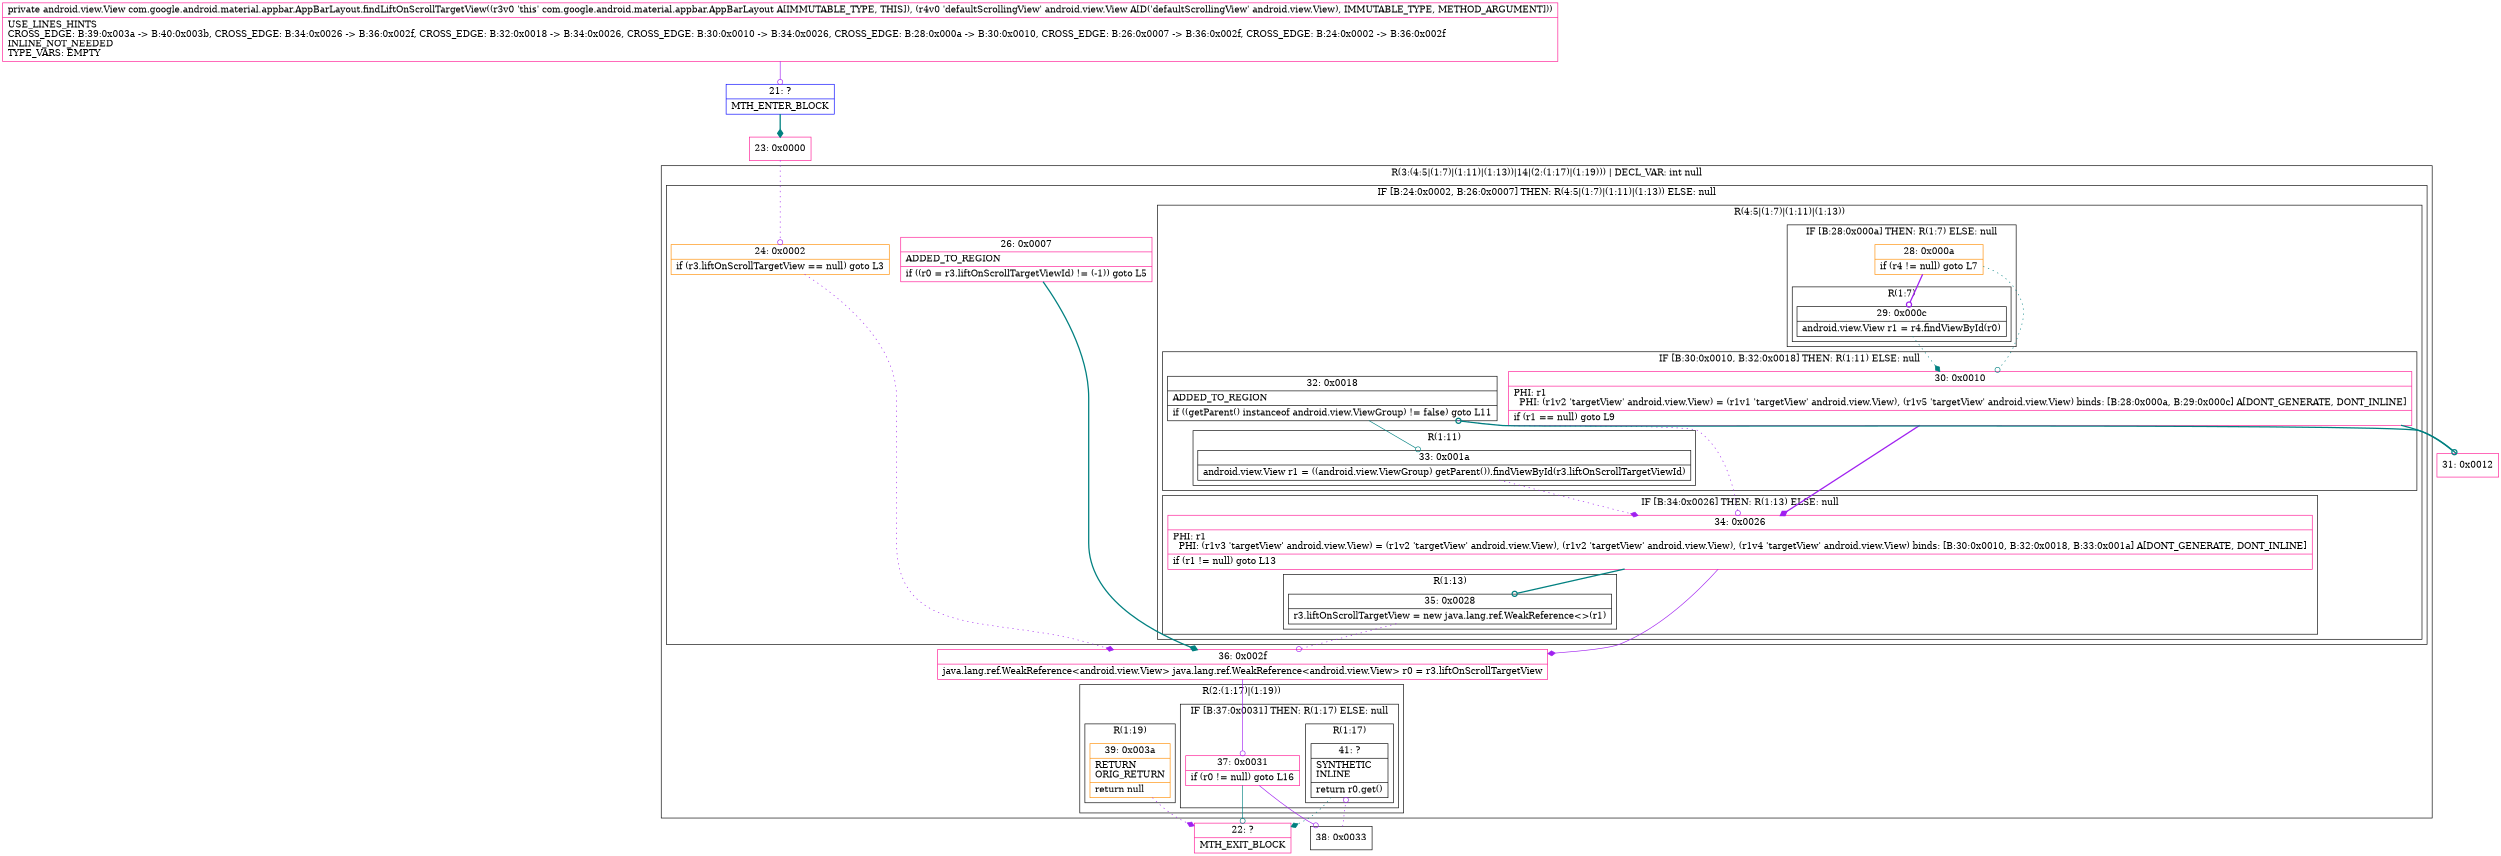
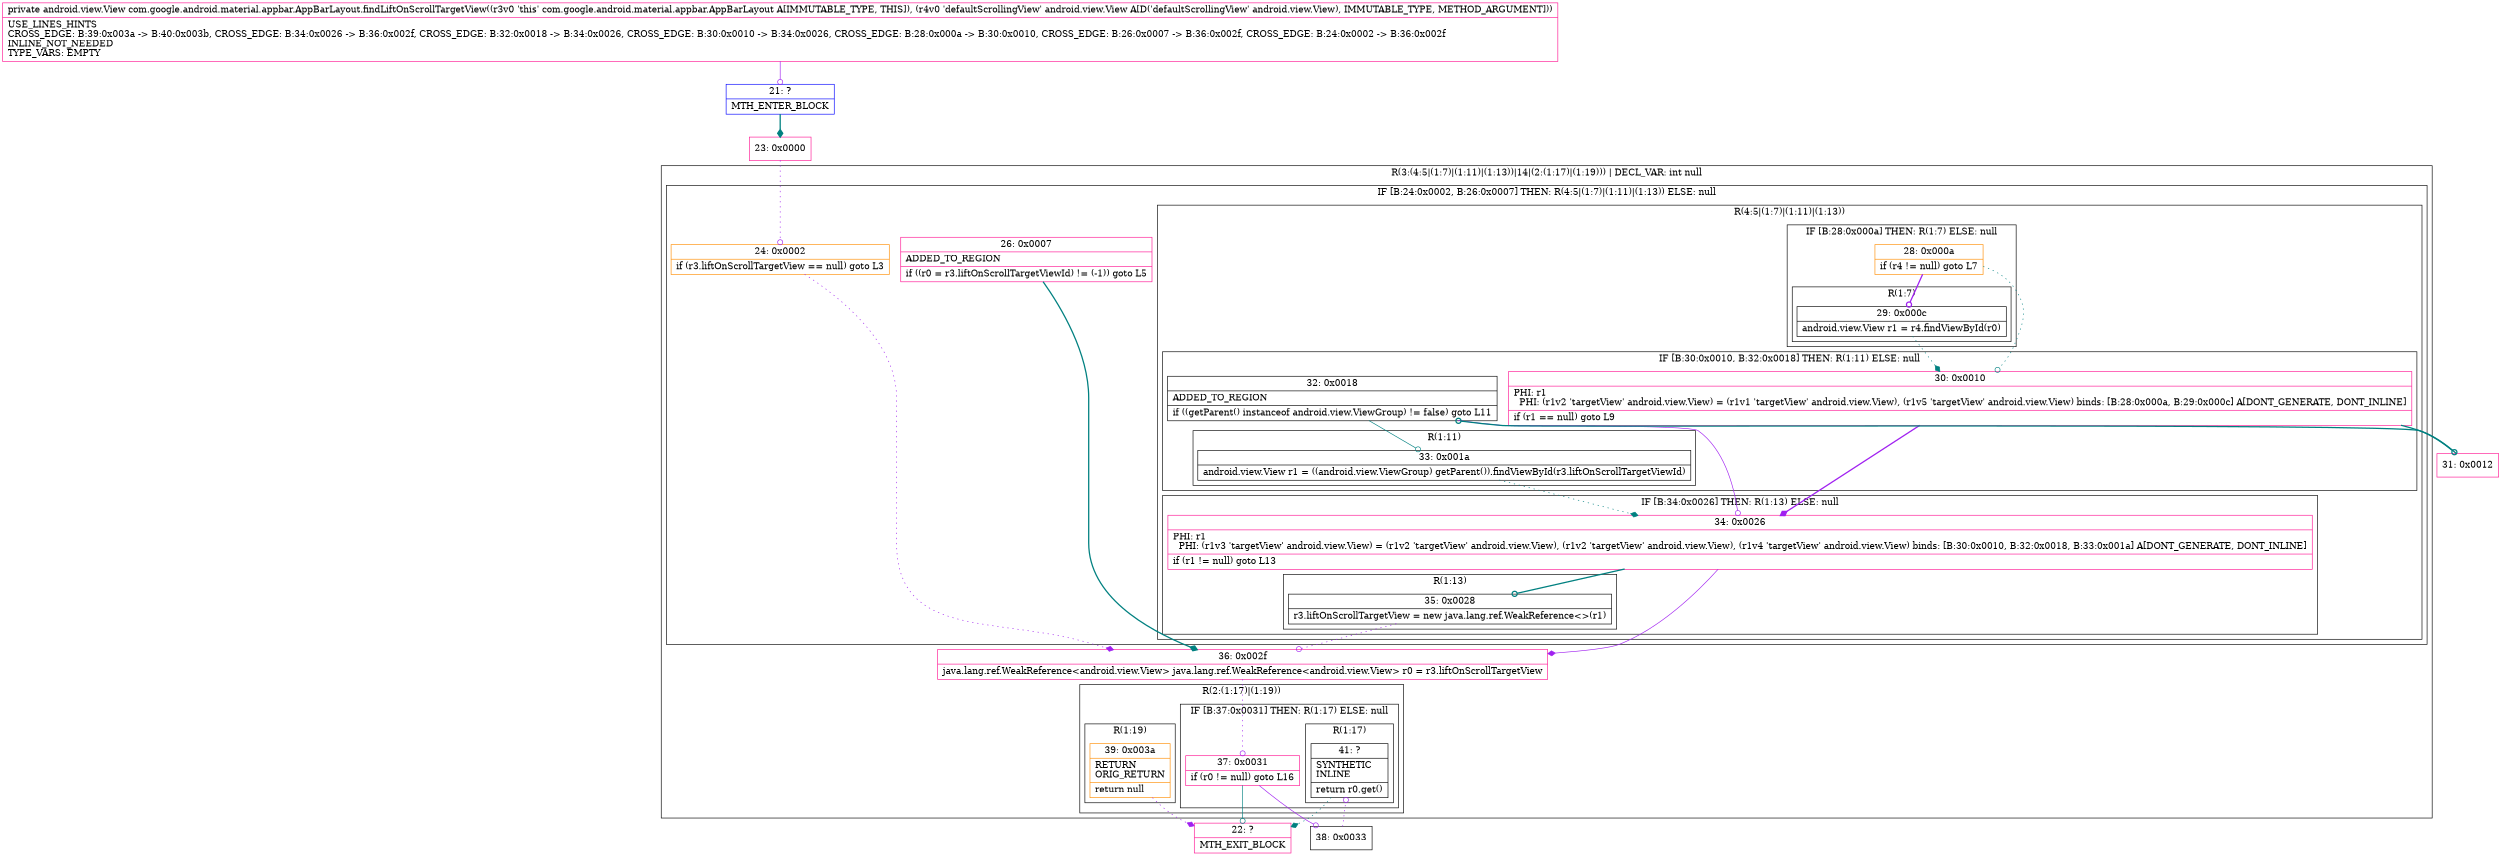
(1704, 436) -> (1704, 436)
(1578, 500) -> (1578, 500)
(1243, 715) -> (1243, 715)
